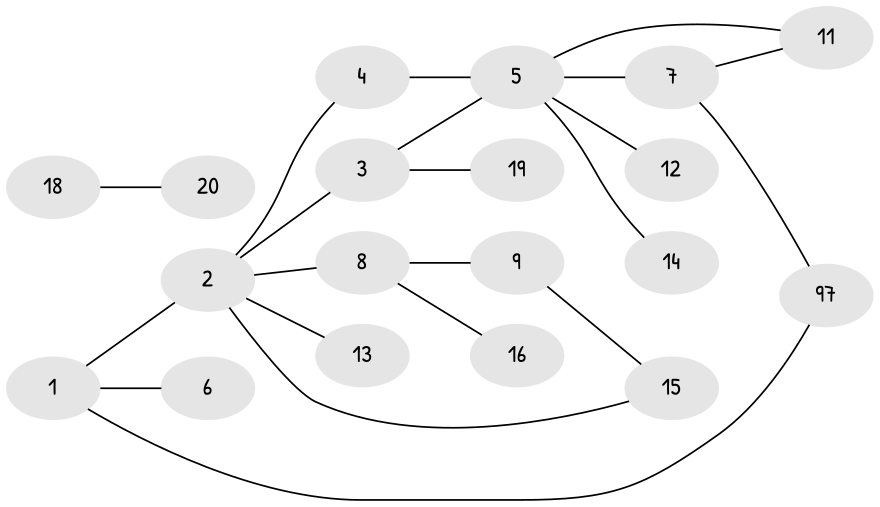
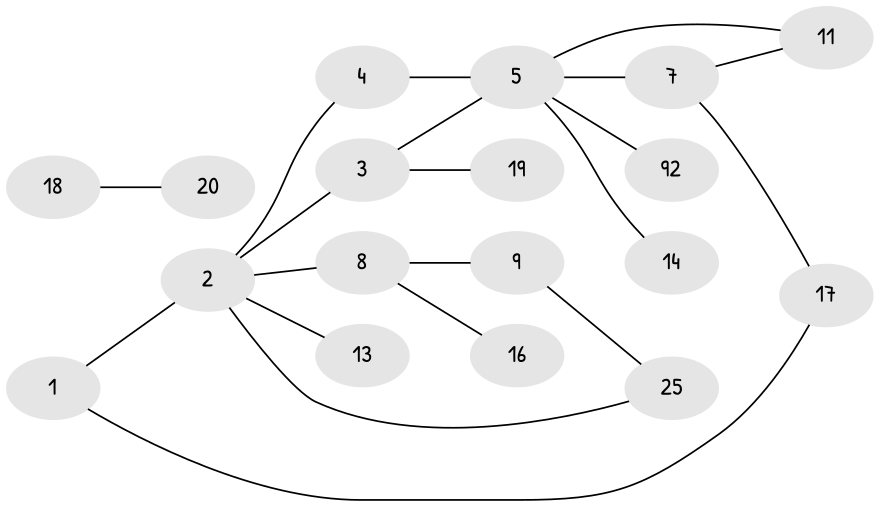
(672, 170) -> (672, 170)
(826, 296) -> (826, 296)
(208, 388) -> none
(672, 388) -> (672, 388)
